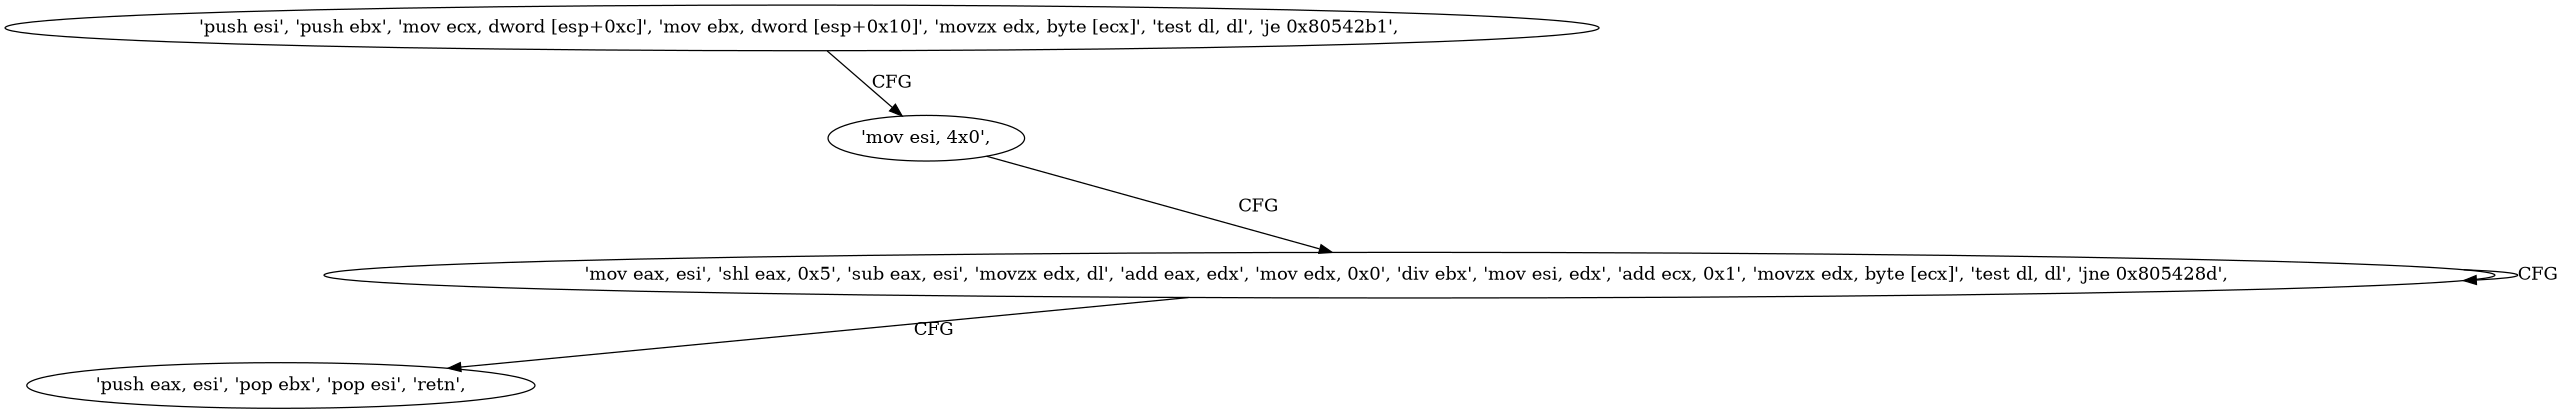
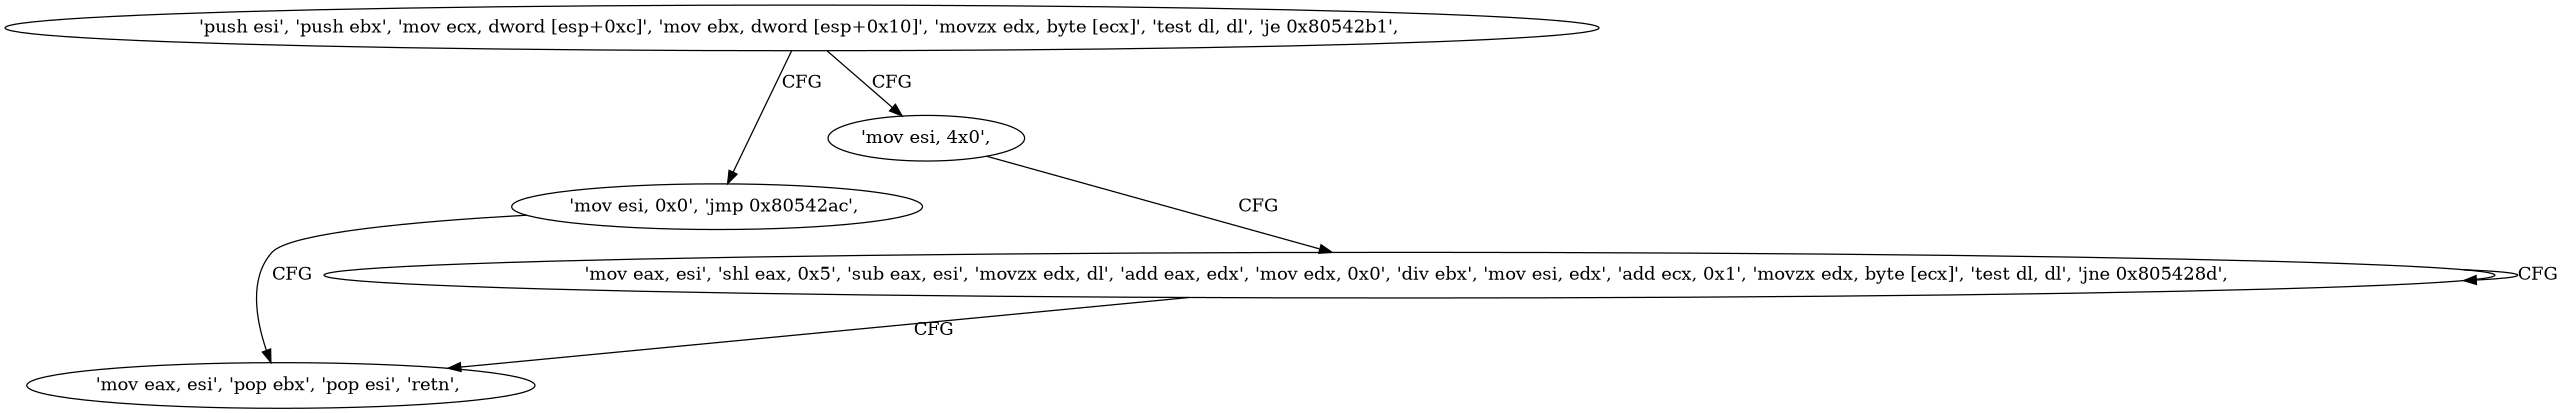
none -> (717, 207)
(281, 385) -> (281, 385)
